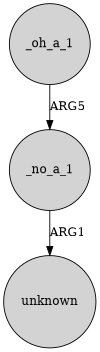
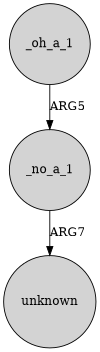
(68, 233) -> (68, 233)
